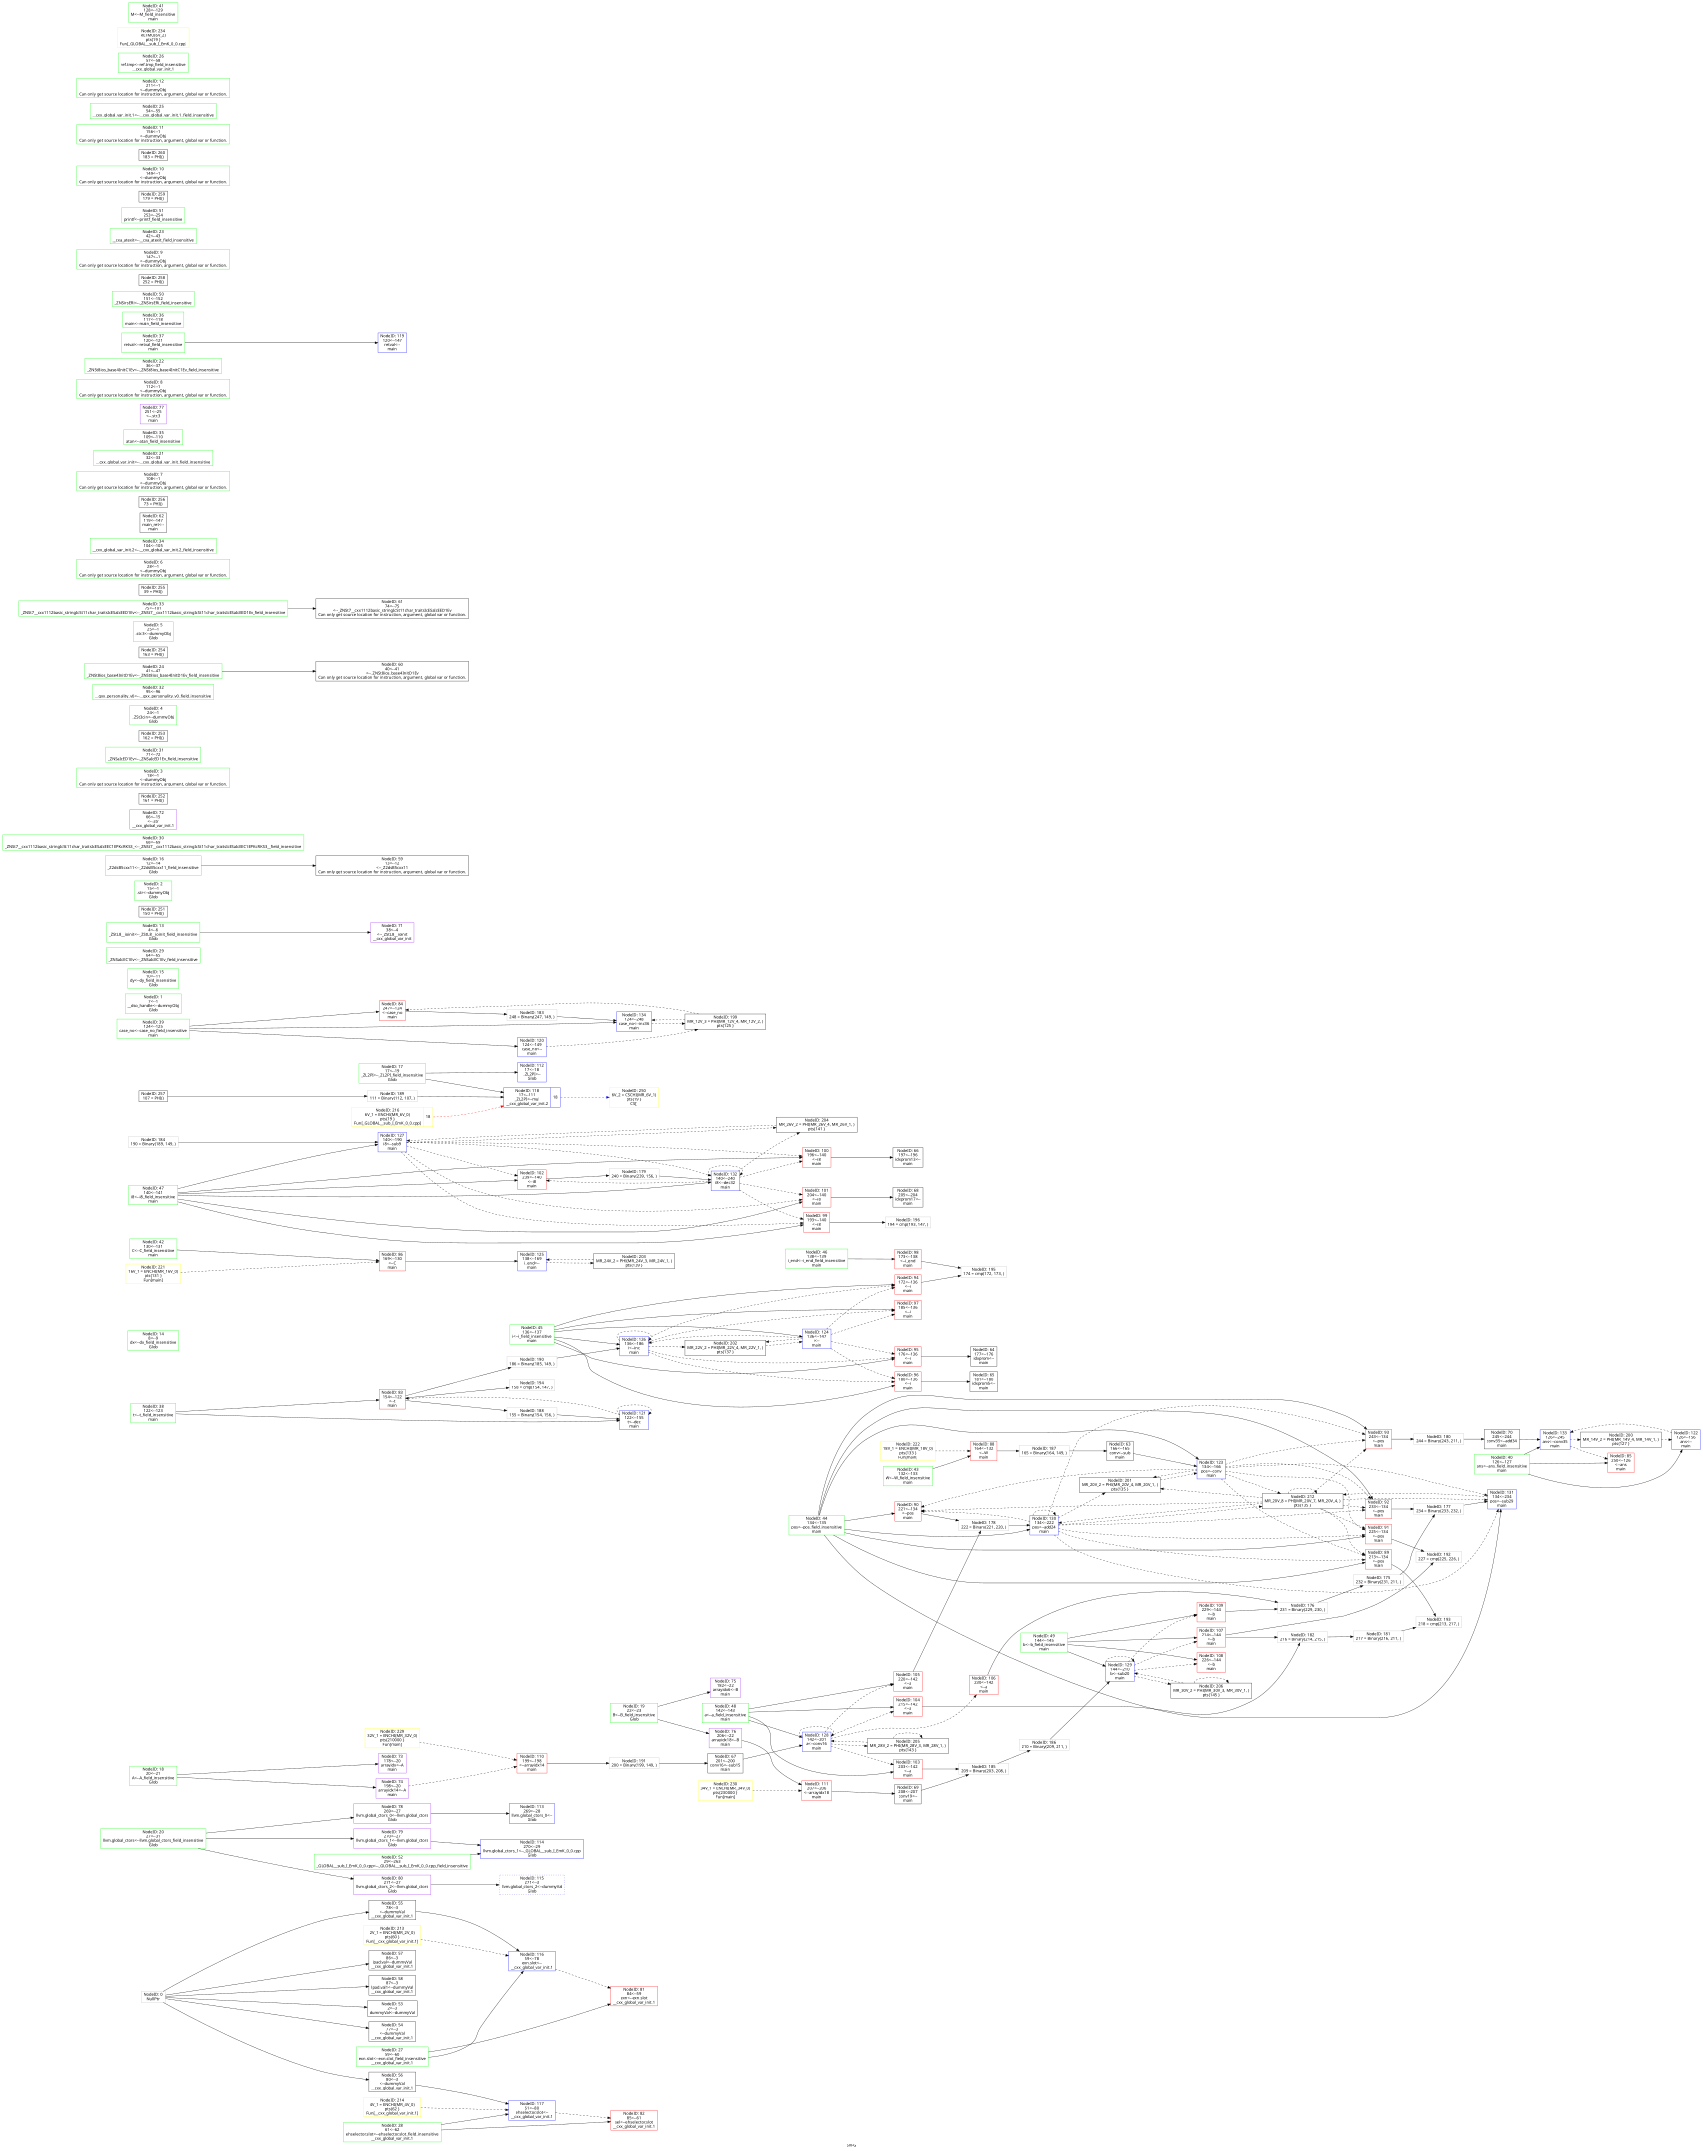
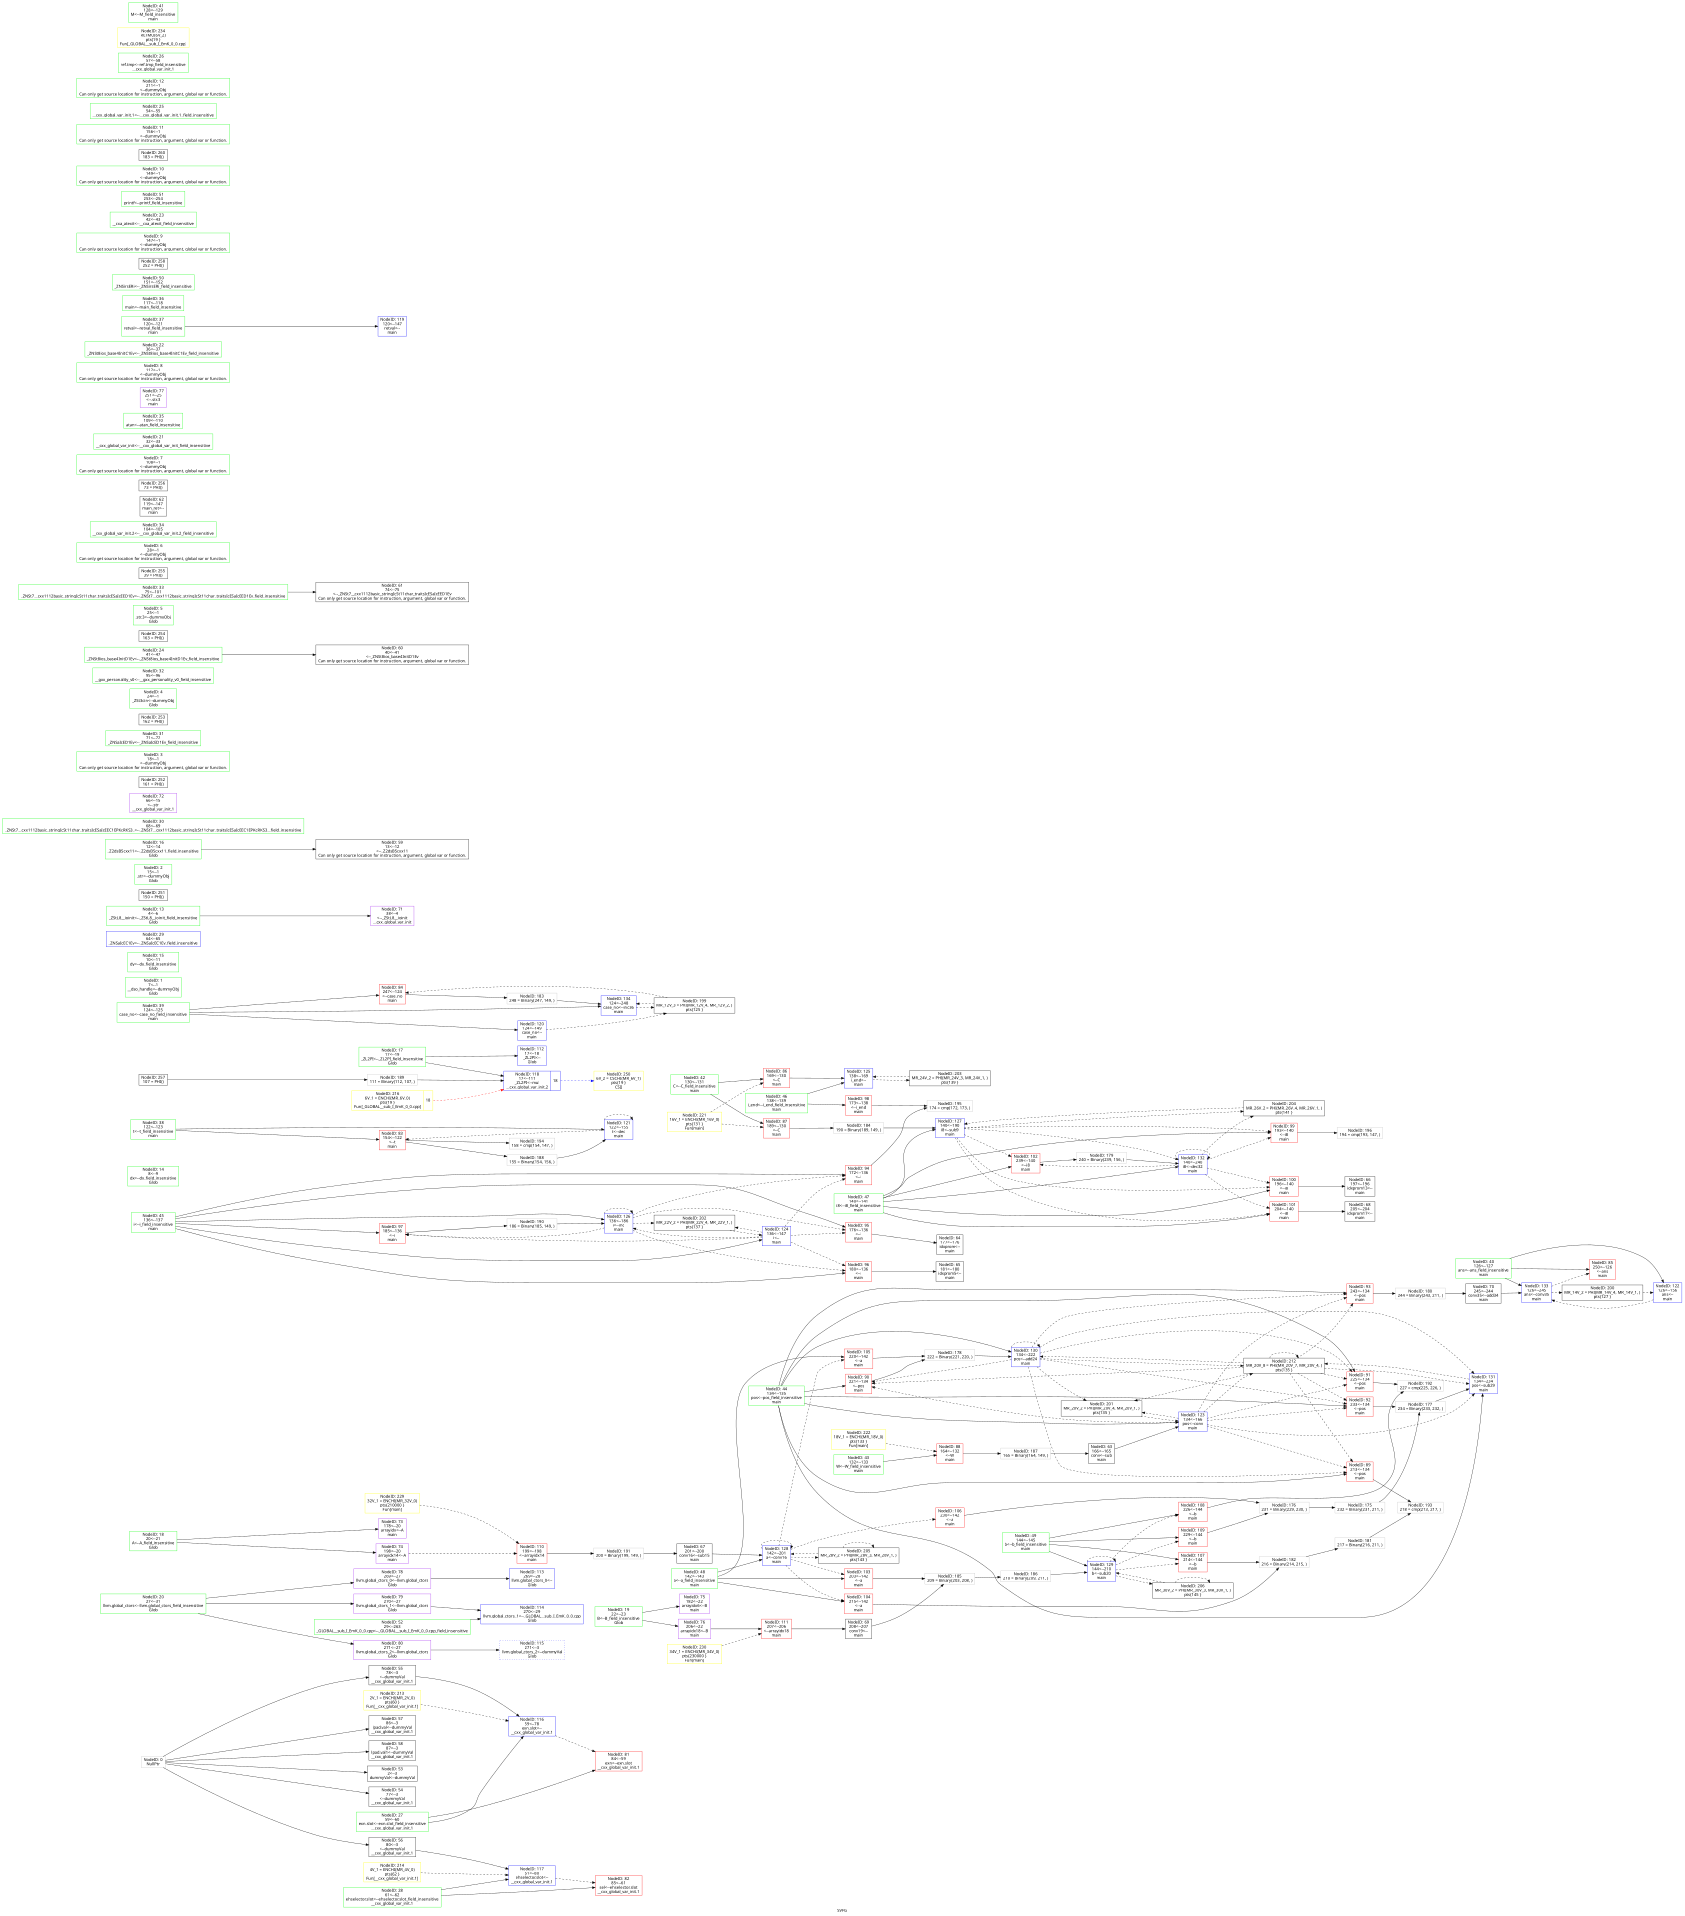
(153, 197) -> none
(153, 956) -> (153, 939)
none -> (825, 1089)
none -> (777, 1128)
(457, 1382) -> (455, 1229)
(1335, 1617) -> (1346, 1497)
